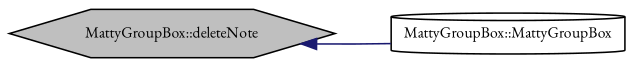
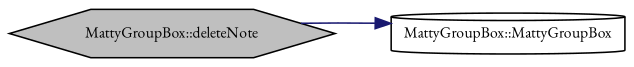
(354, 44) -> (338, 23)
